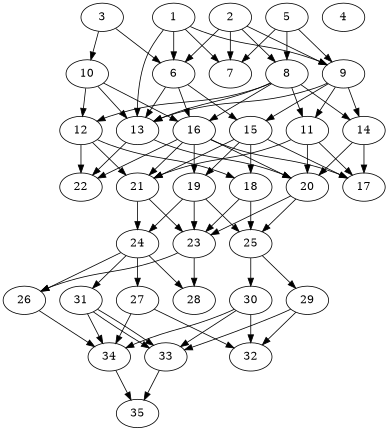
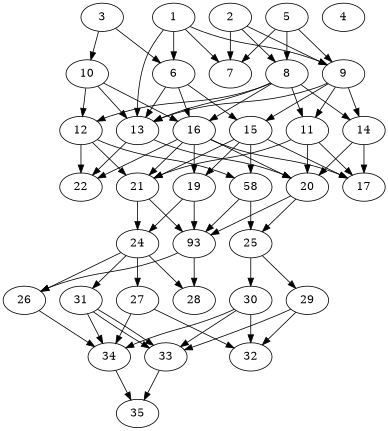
(206, 42) -> none
(251, 187) -> (251, 187)
(219, 212) -> none
(194, 244) -> (194, 244)
